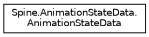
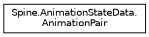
(75, 19) -> (75, 19)
